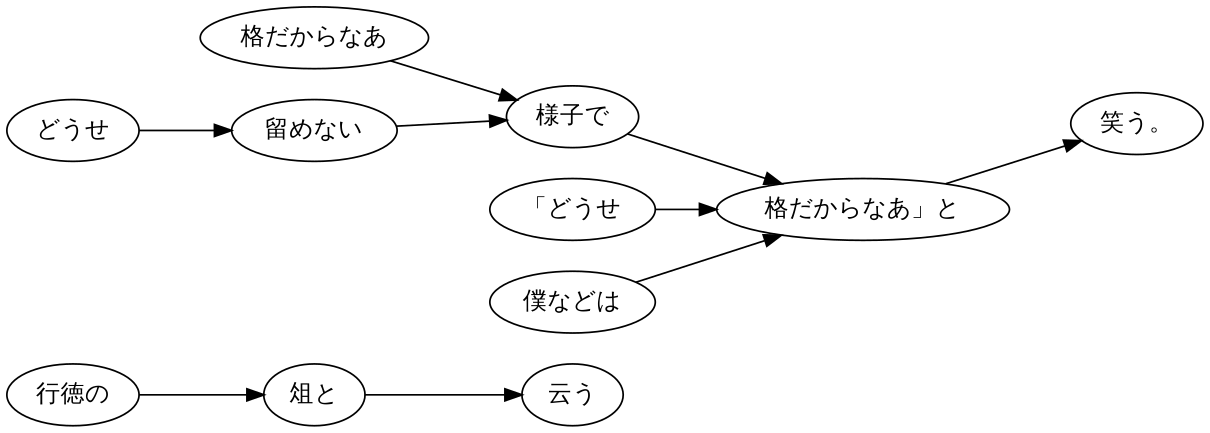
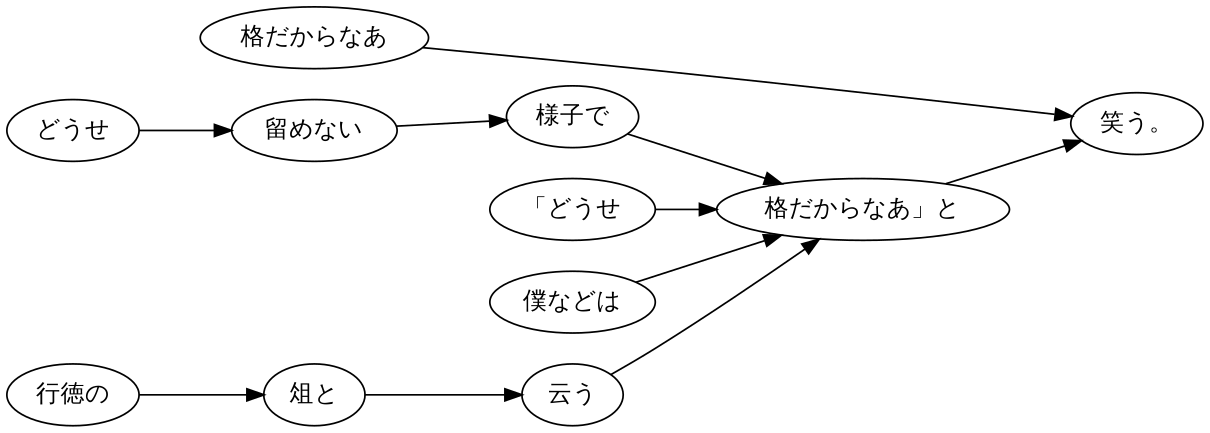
(445, 78) -> (739, 79)
none -> (709, 314)
